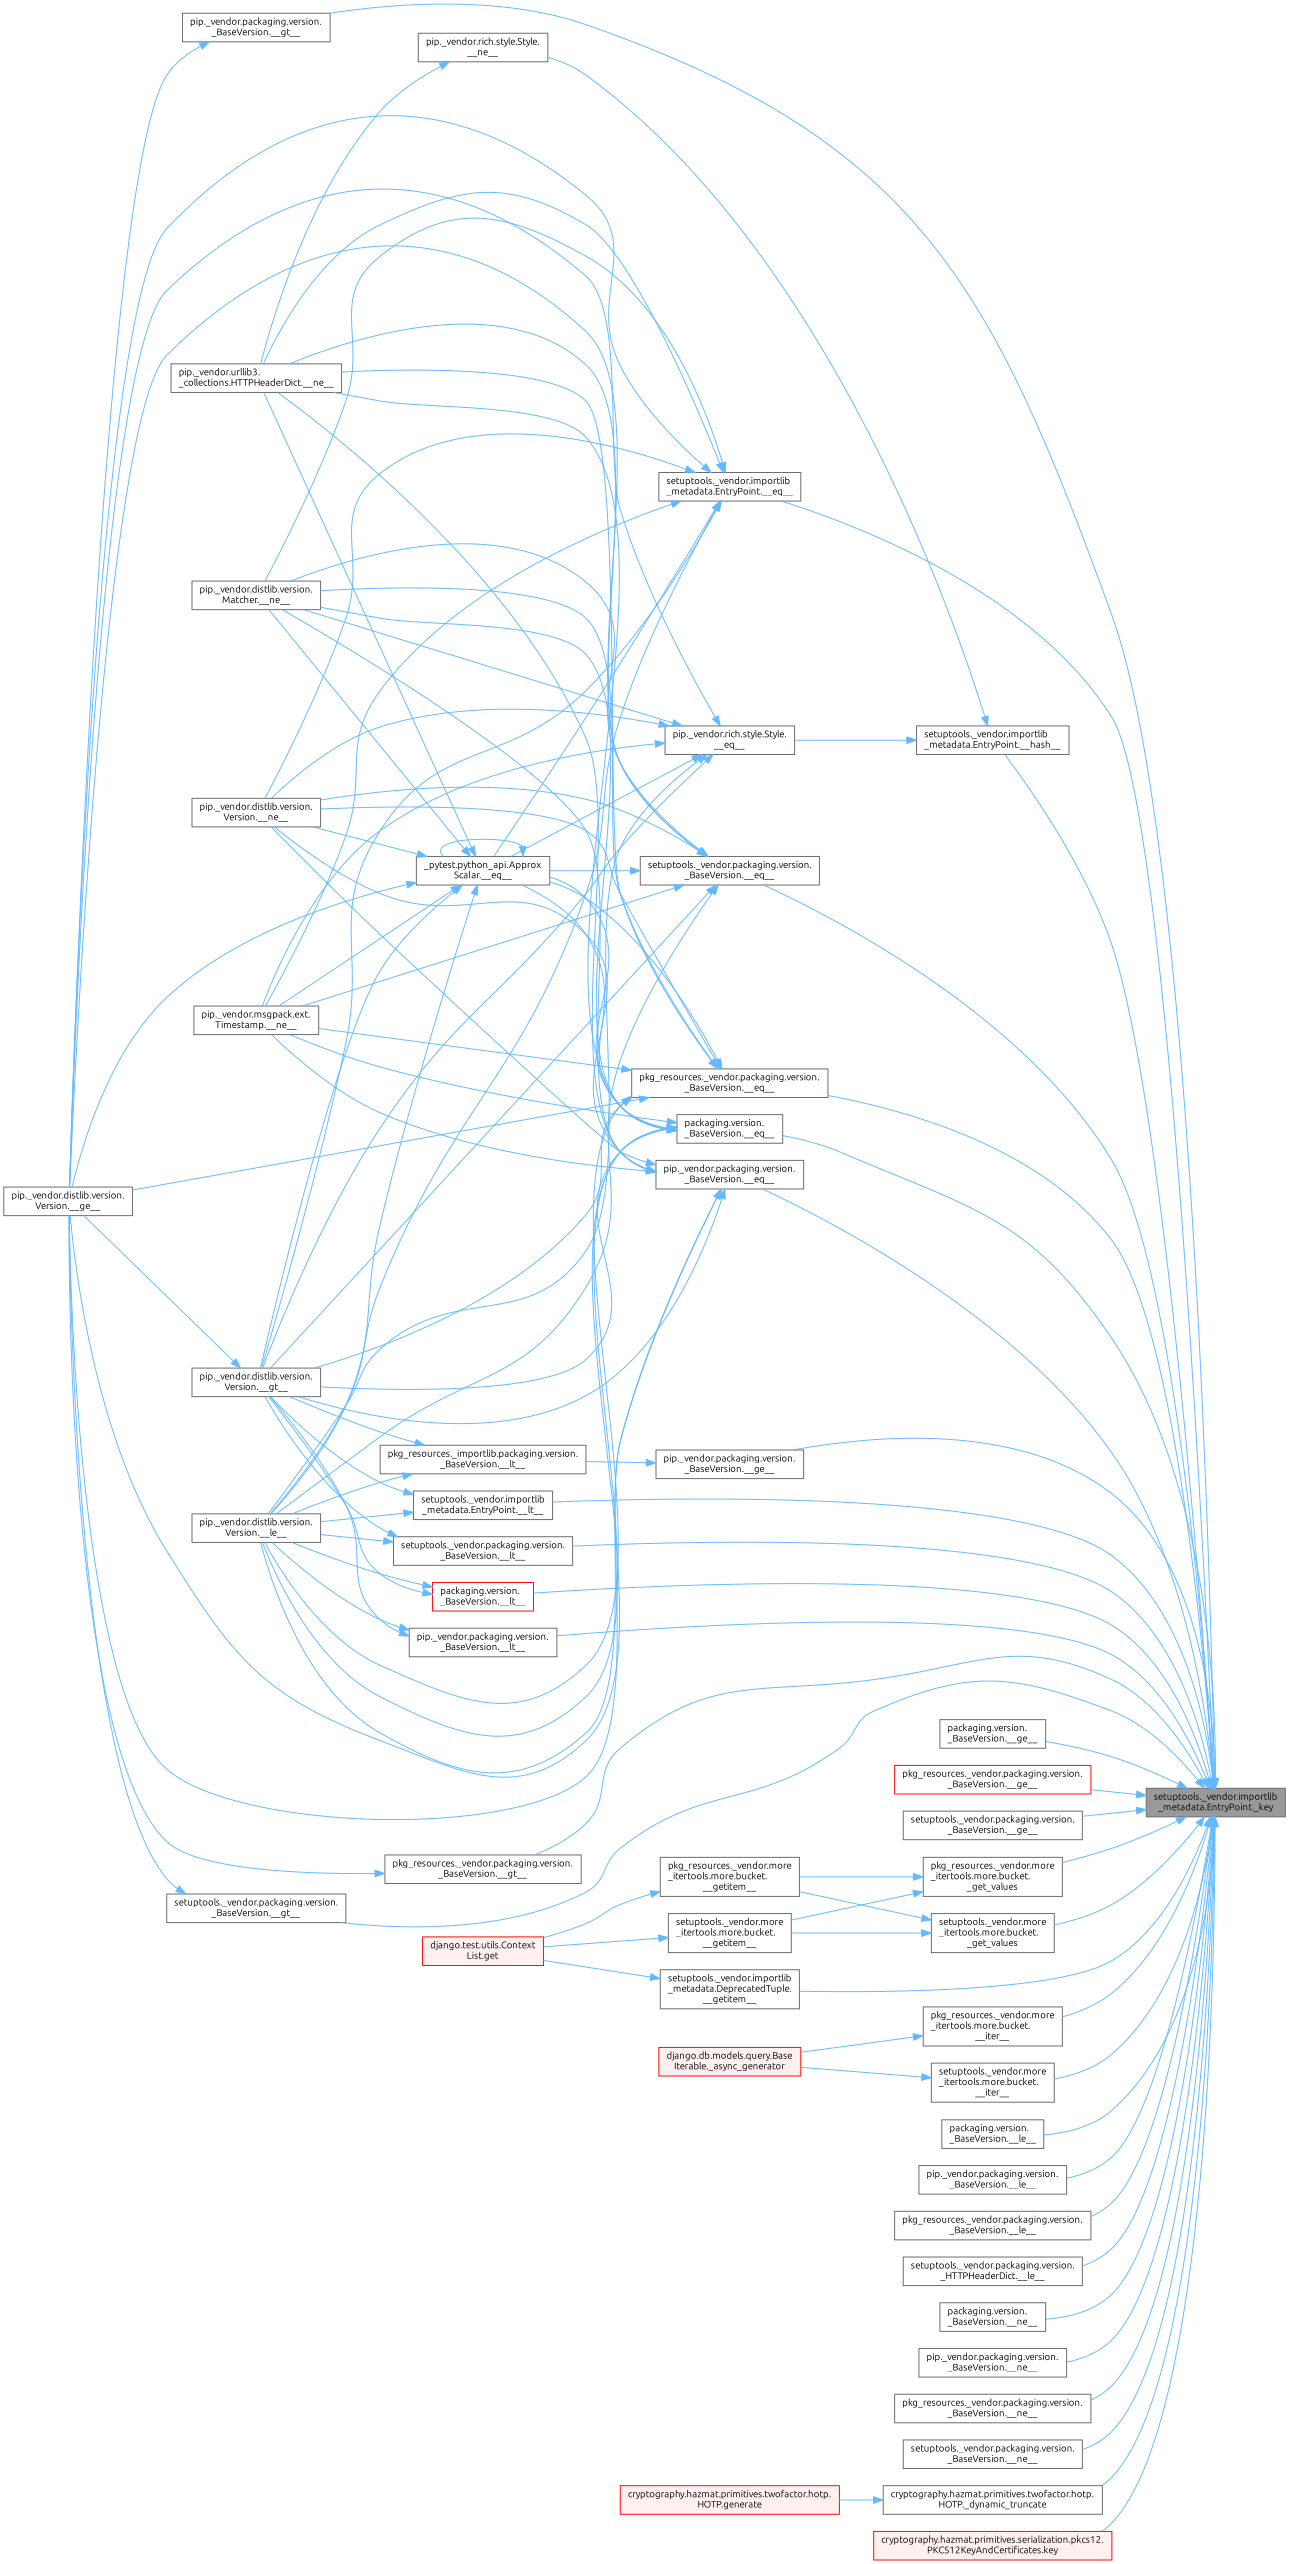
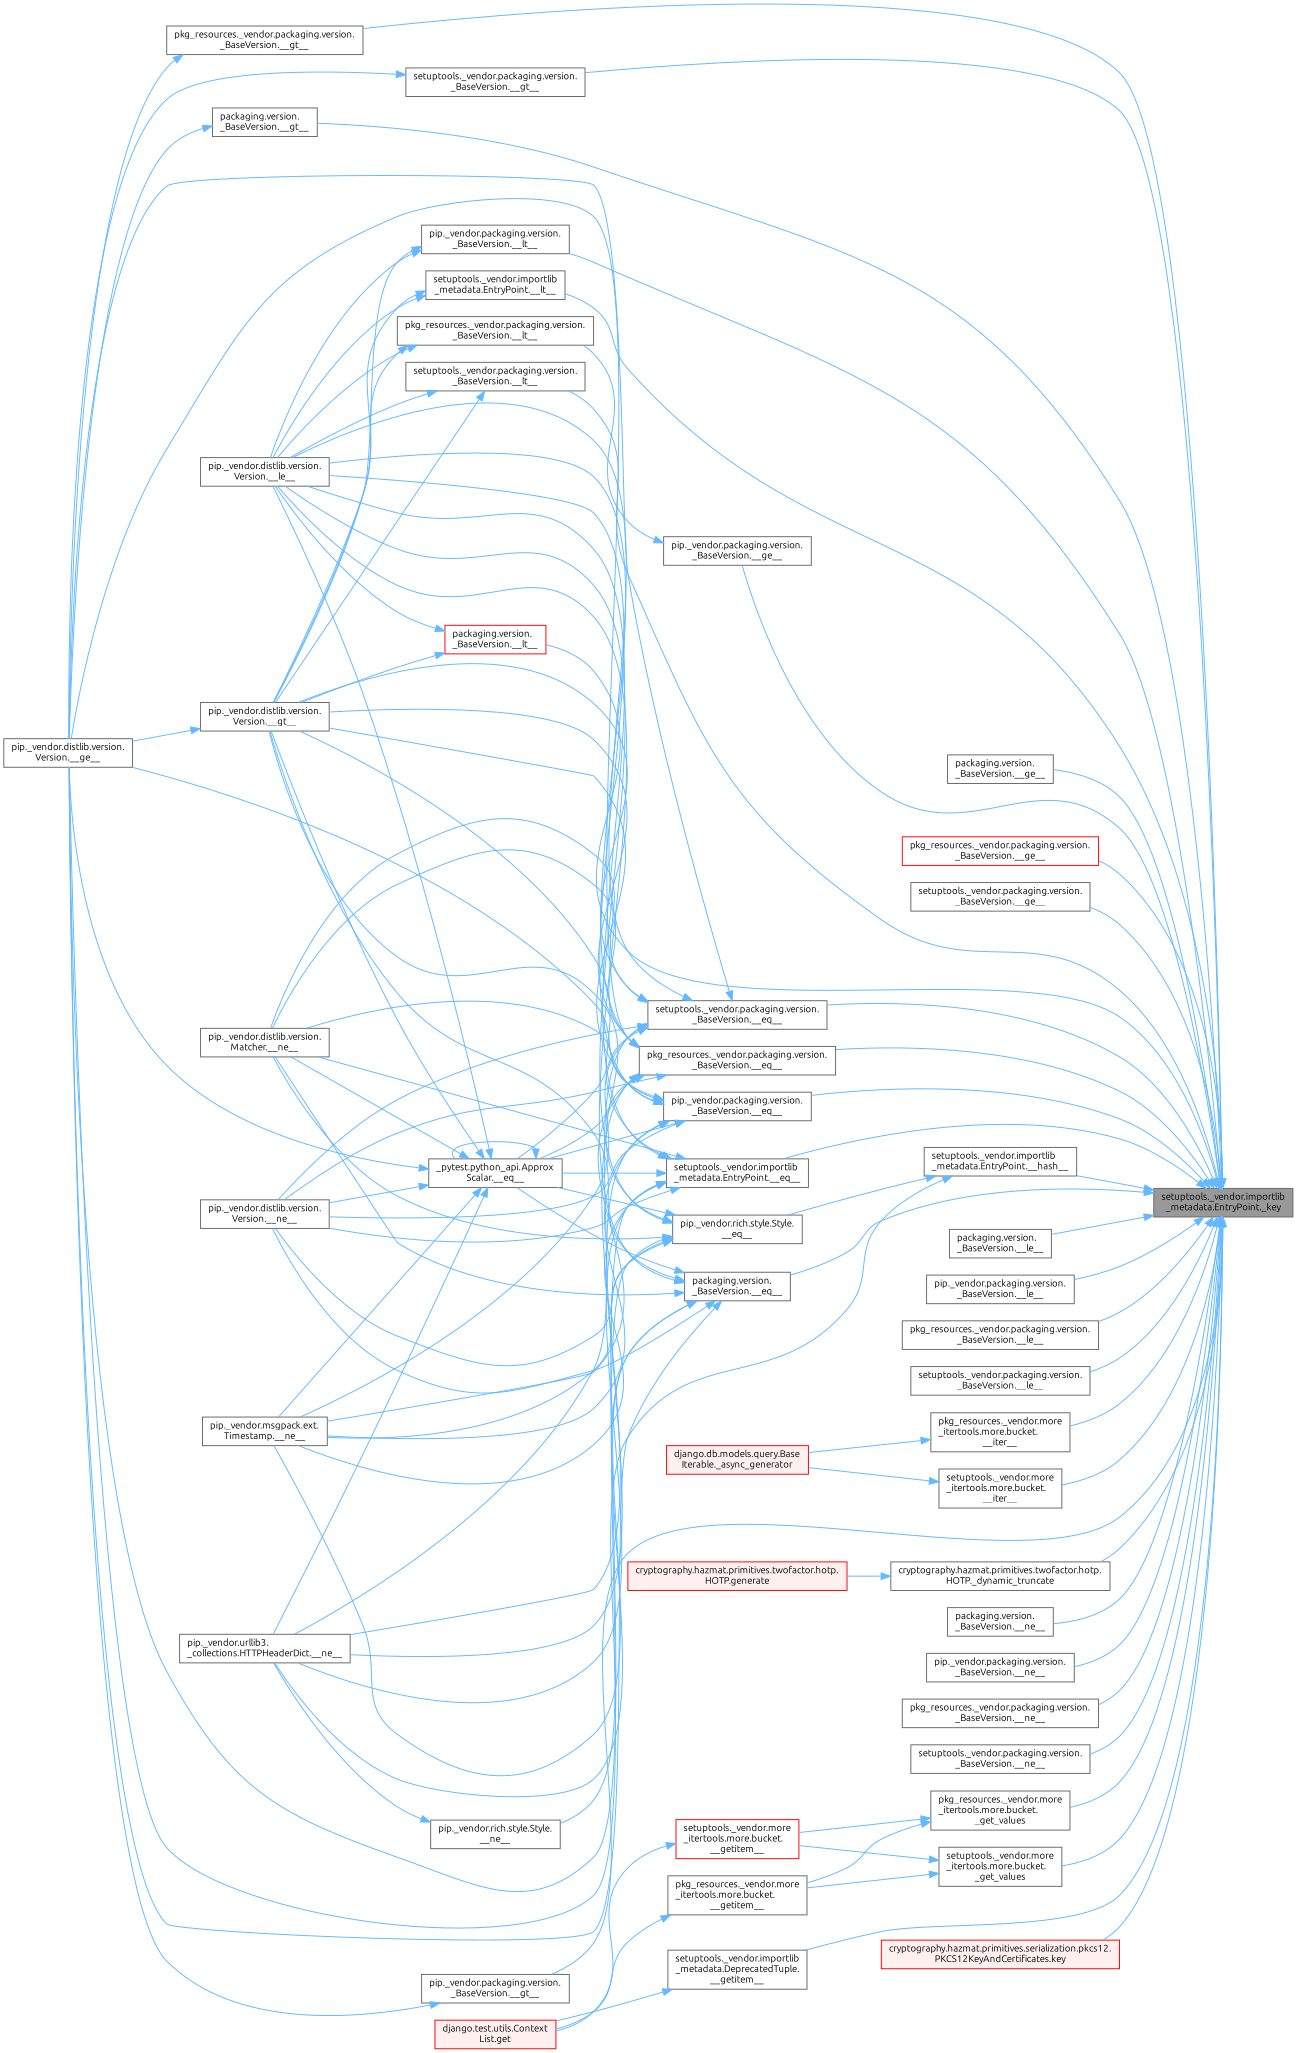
none -> (265, 122)
(483, 1460) -> (495, 331)
(730, 1933) -> (737, 1839)
(993, 2271) -> (1000, 1381)
